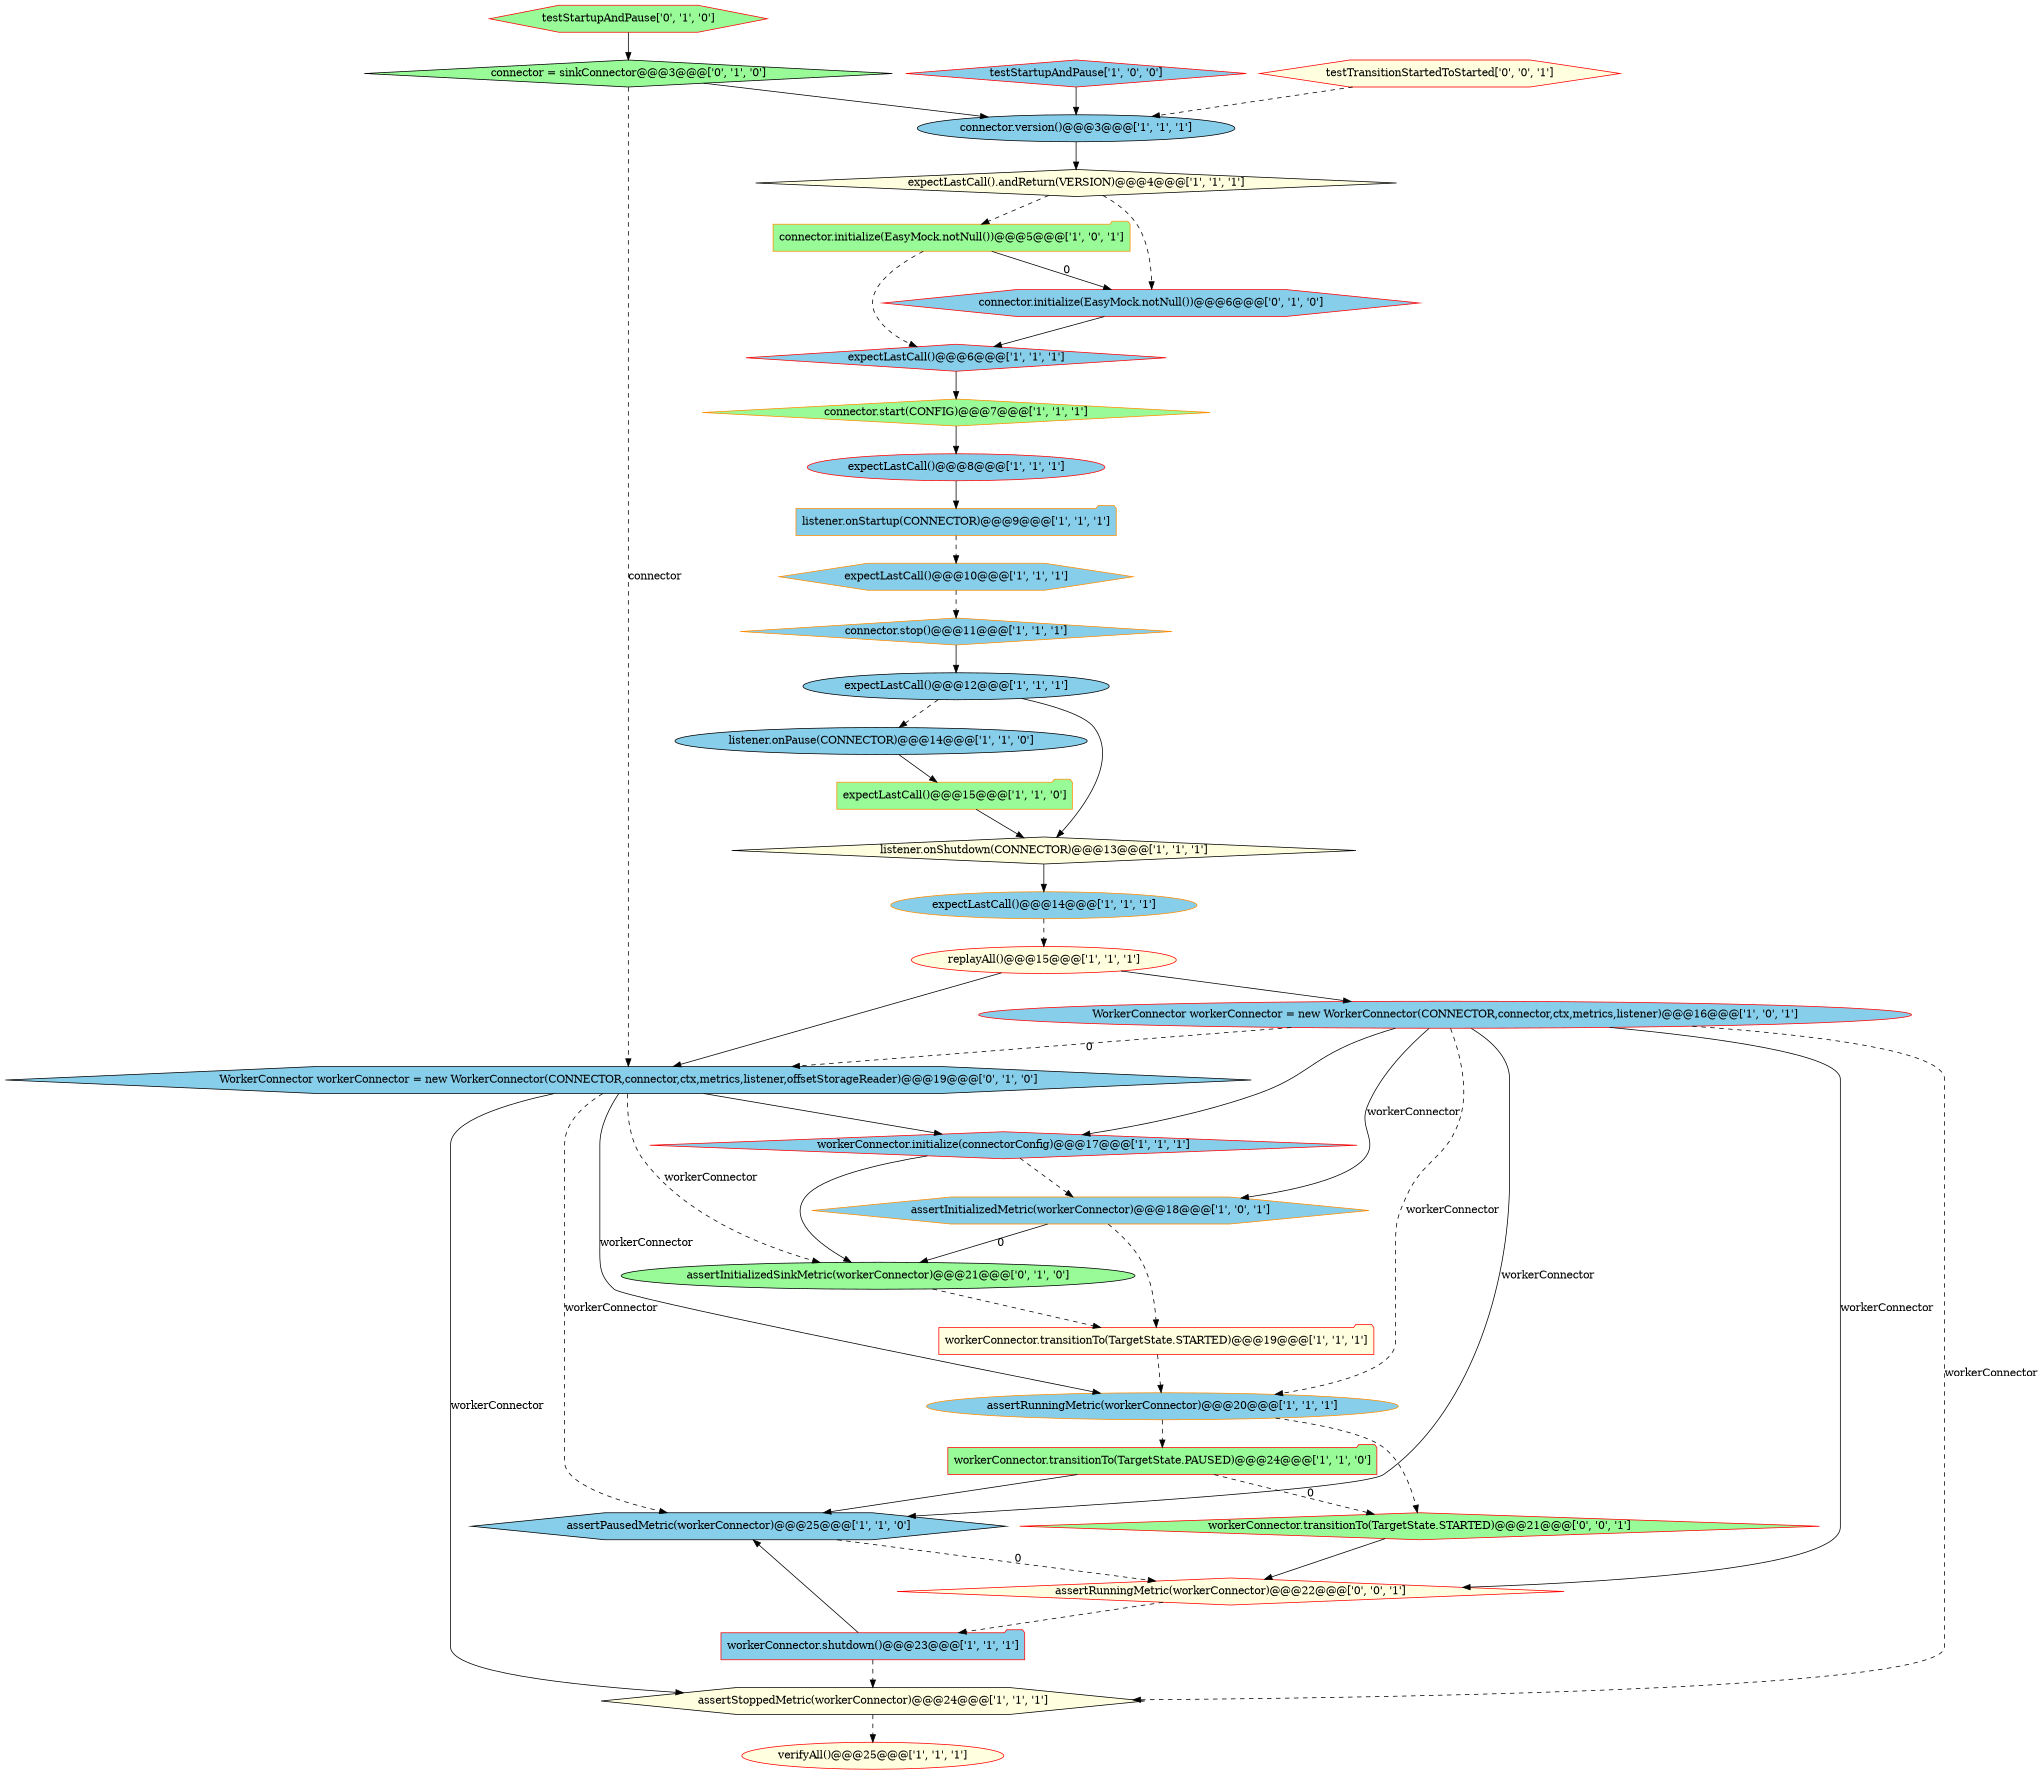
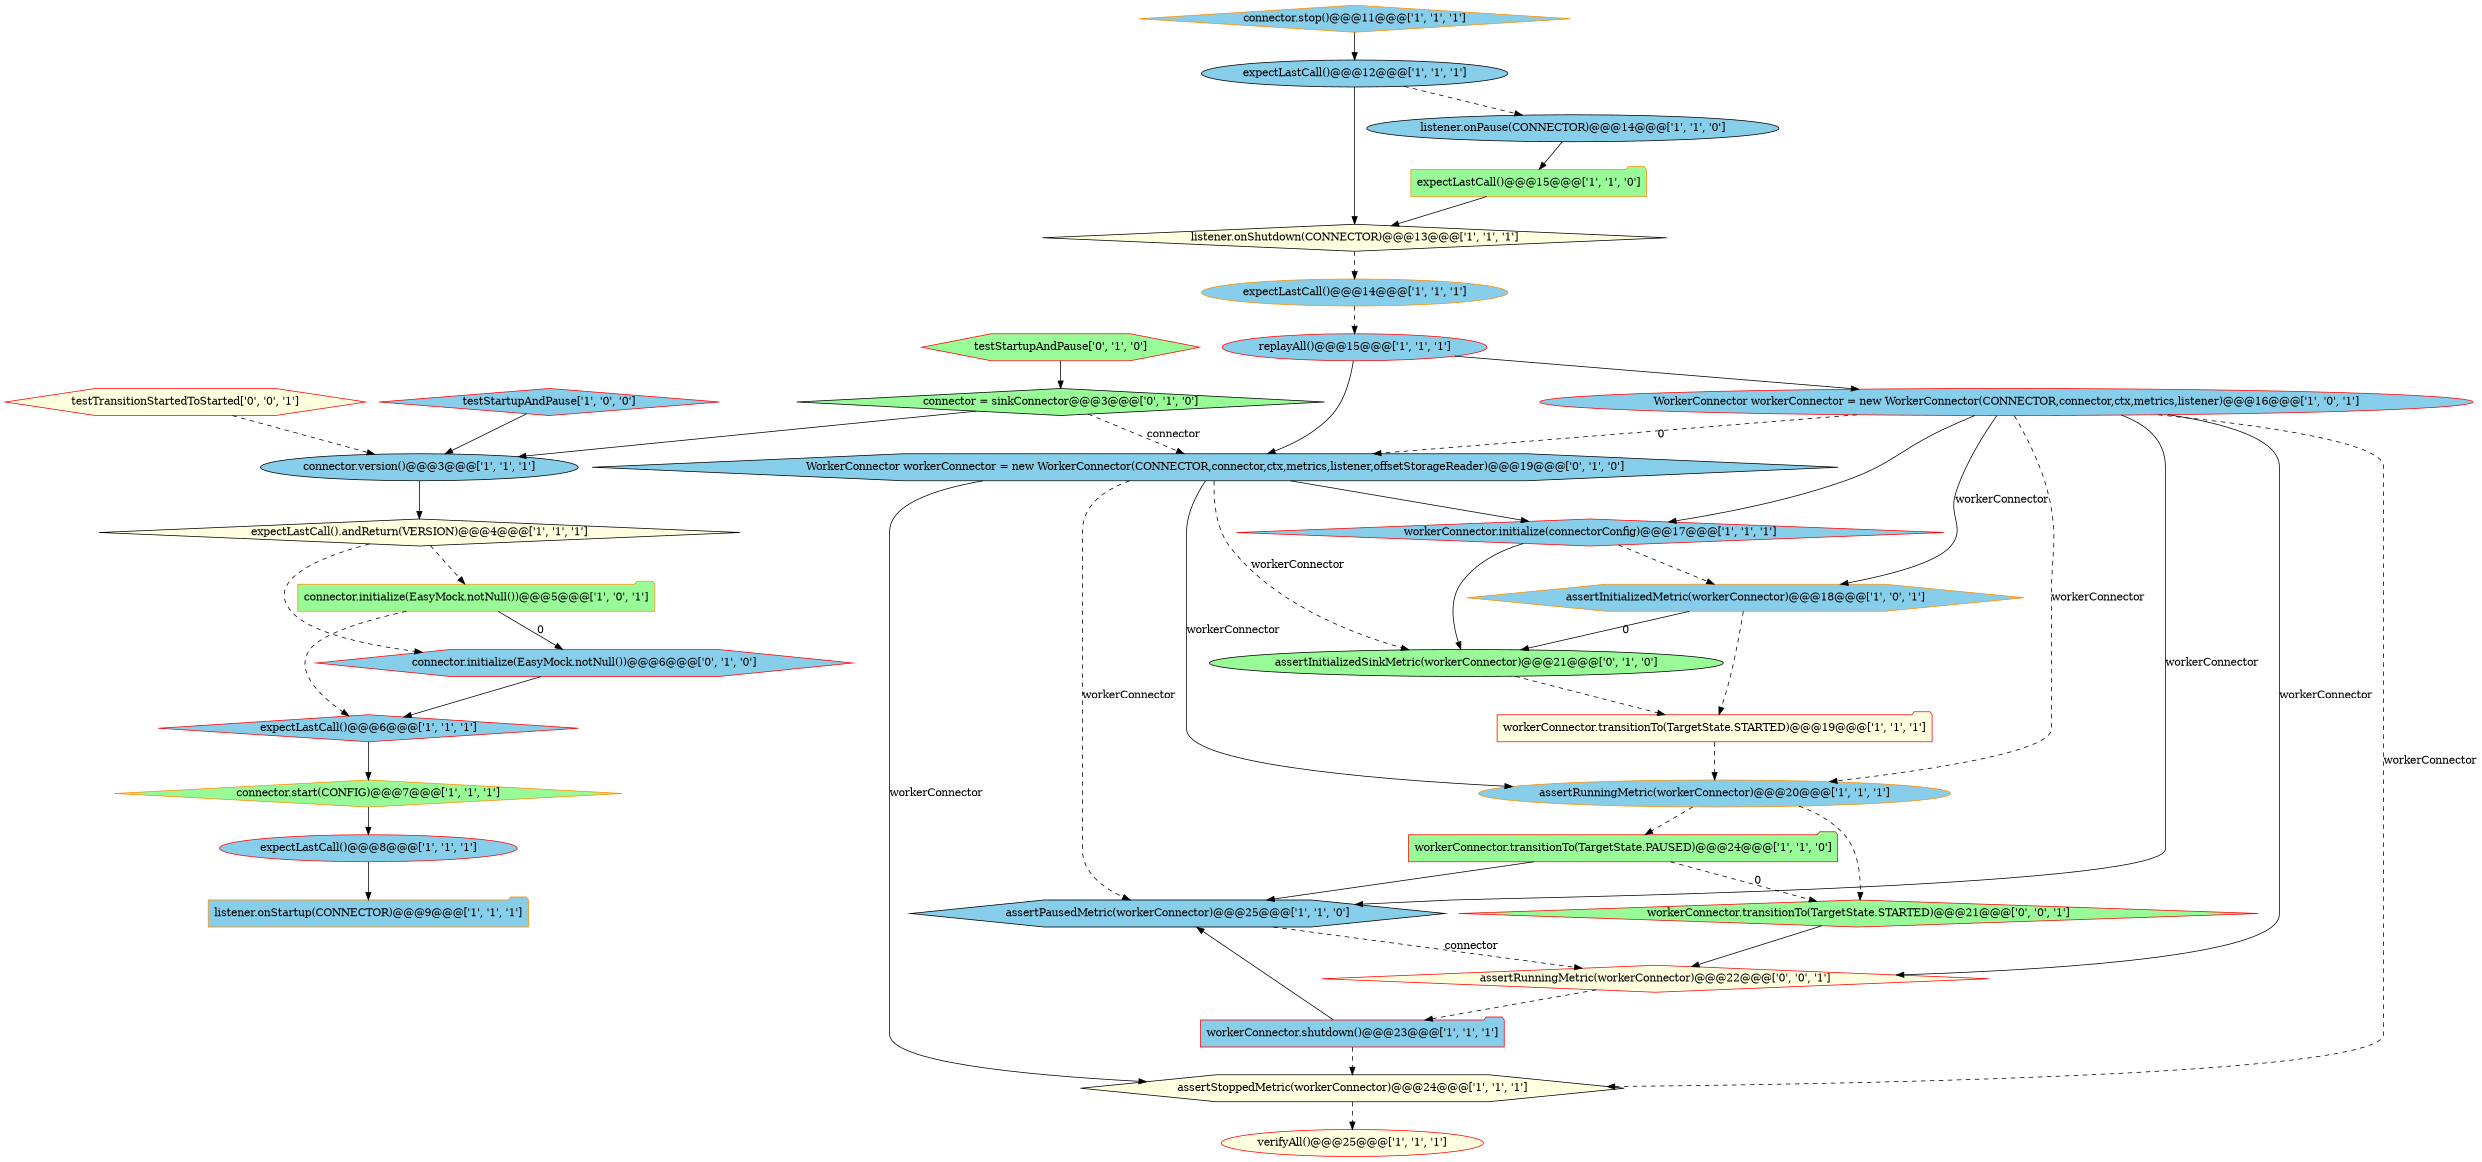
(956, 577) -> none
(1044, 874) -> (1355, 261)
(1044, 960) -> (1355, 347)
(1018, 1559) -> (1471, 946)
